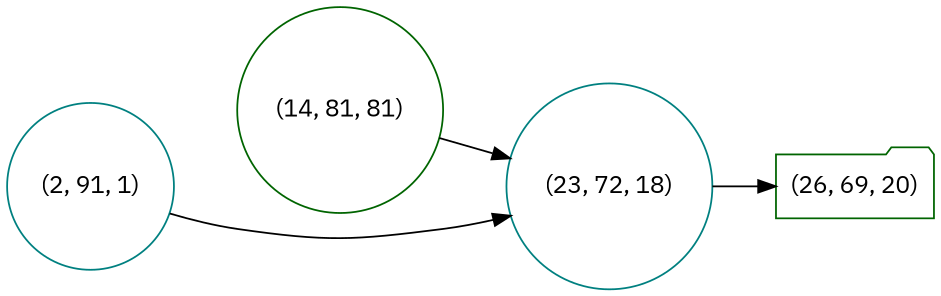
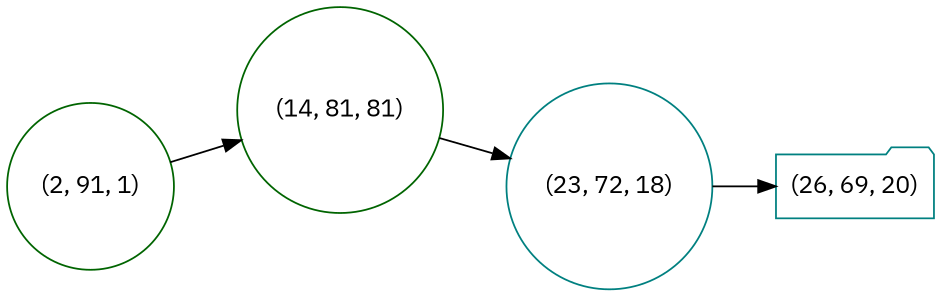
(91, 186) -> (91, 186)
(855, 186) -> (855, 186)
(331, 238) -> (197, 154)
